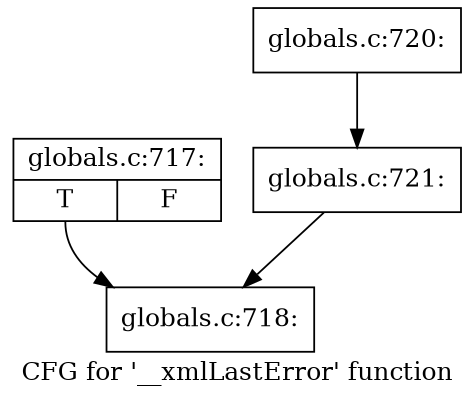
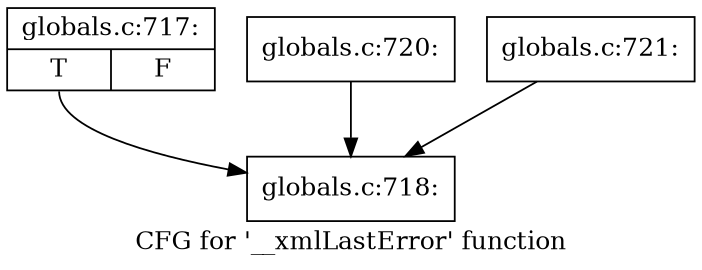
(357, 101) -> (351, 110)
